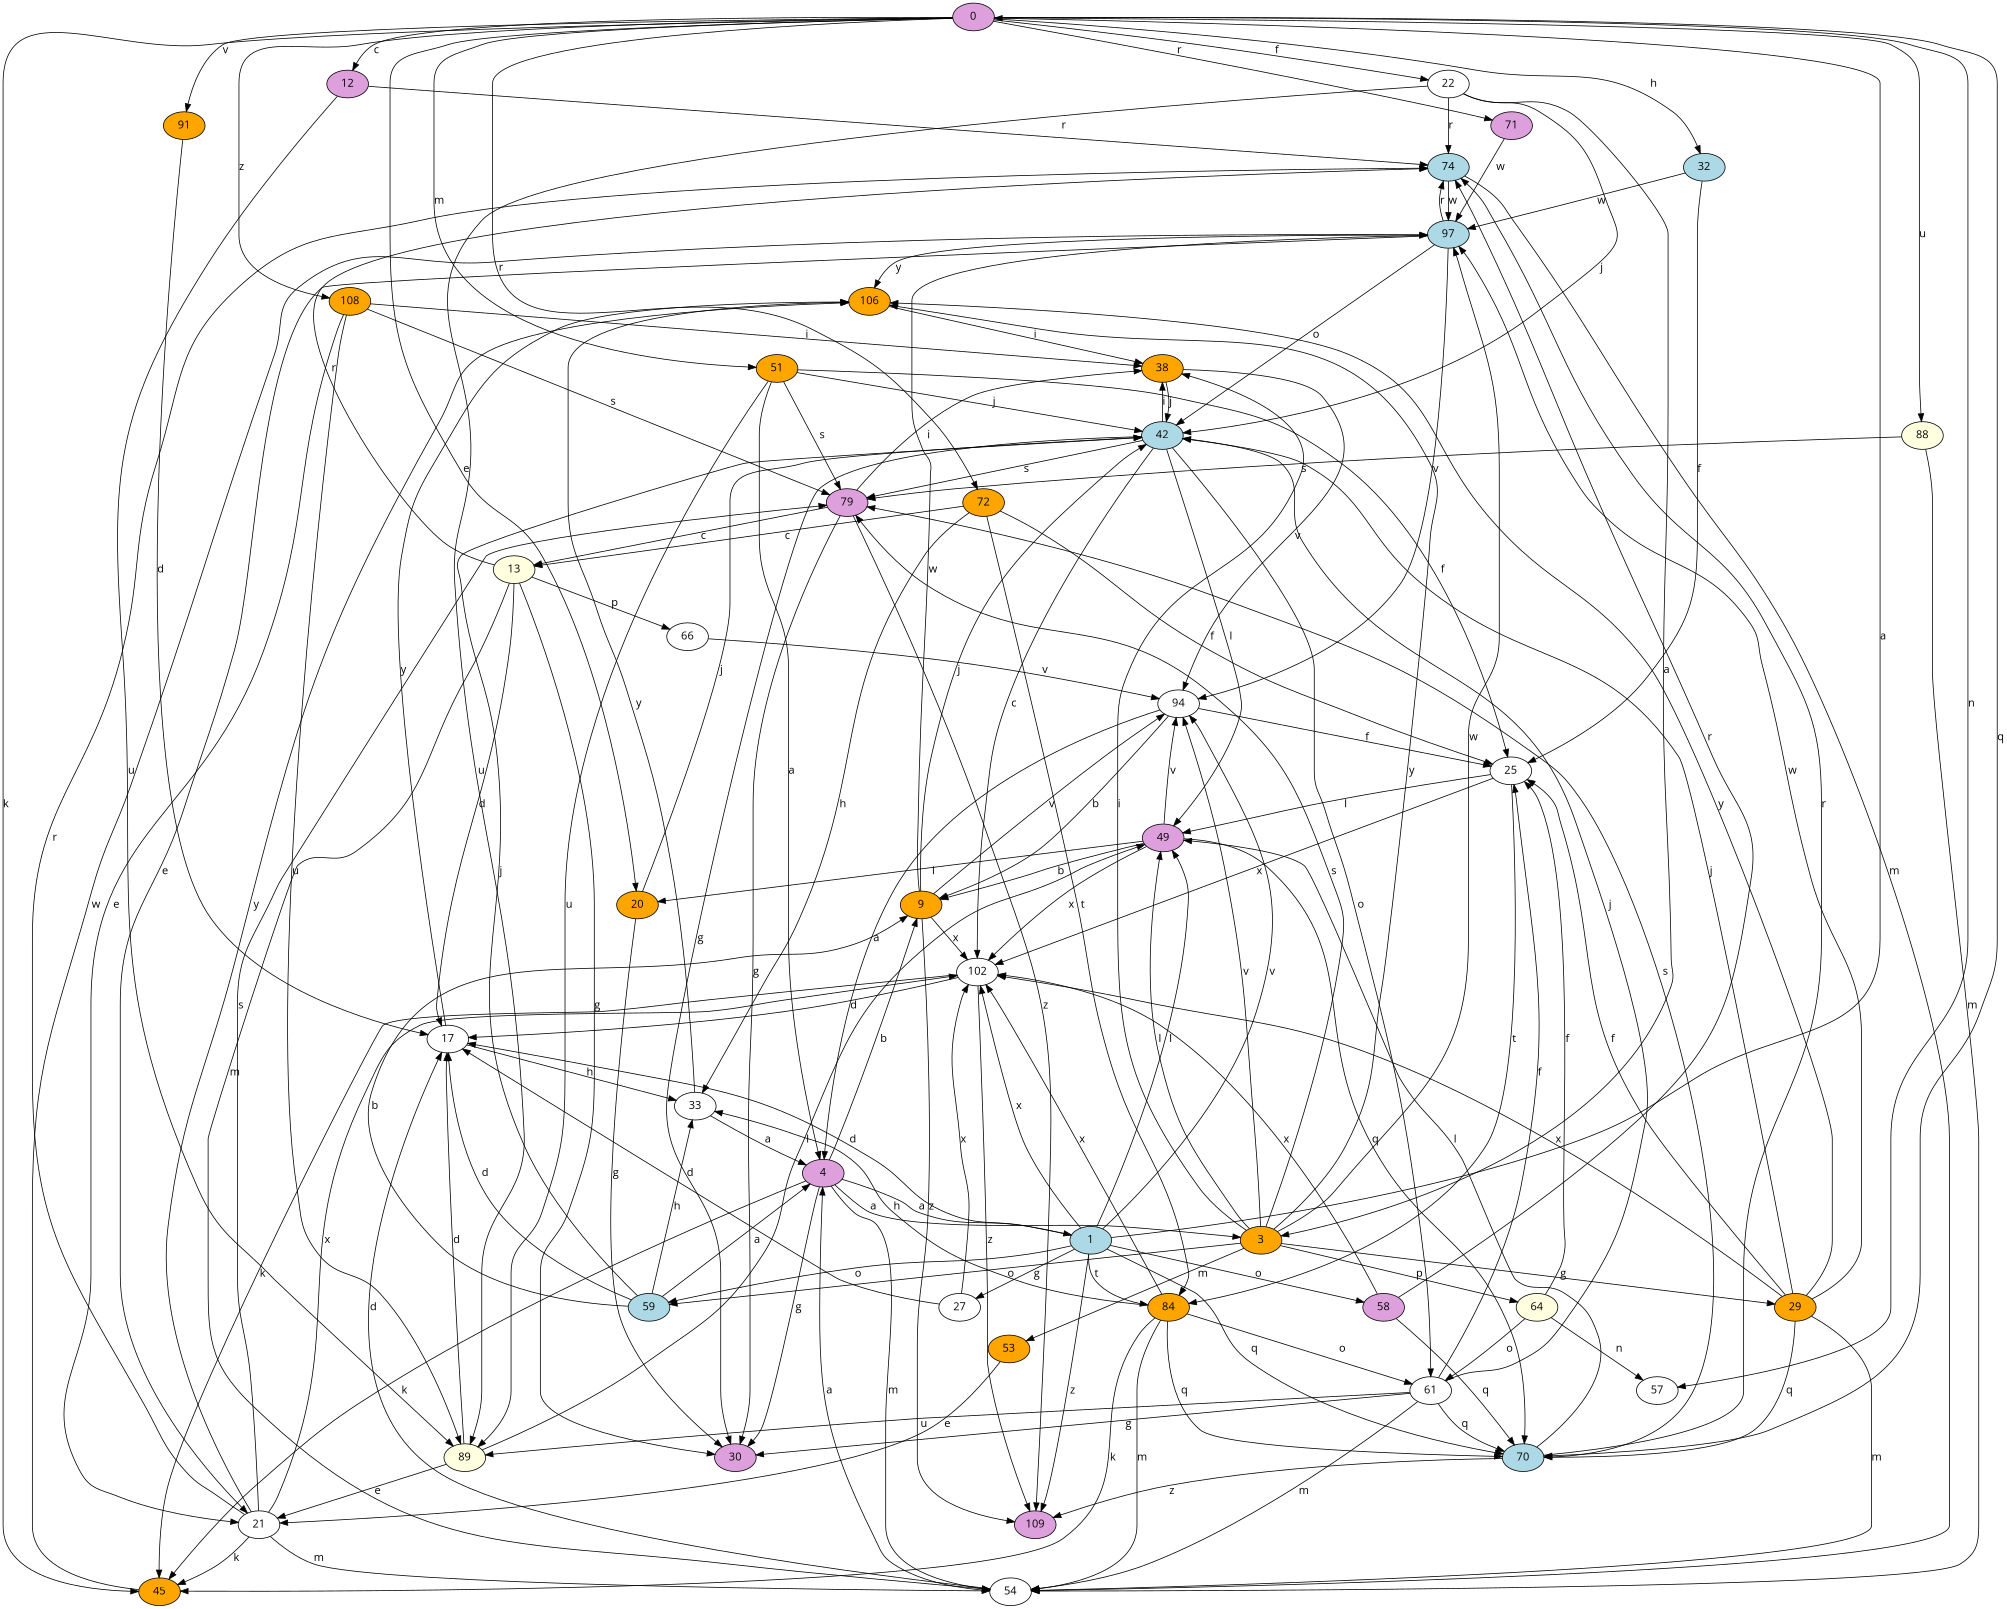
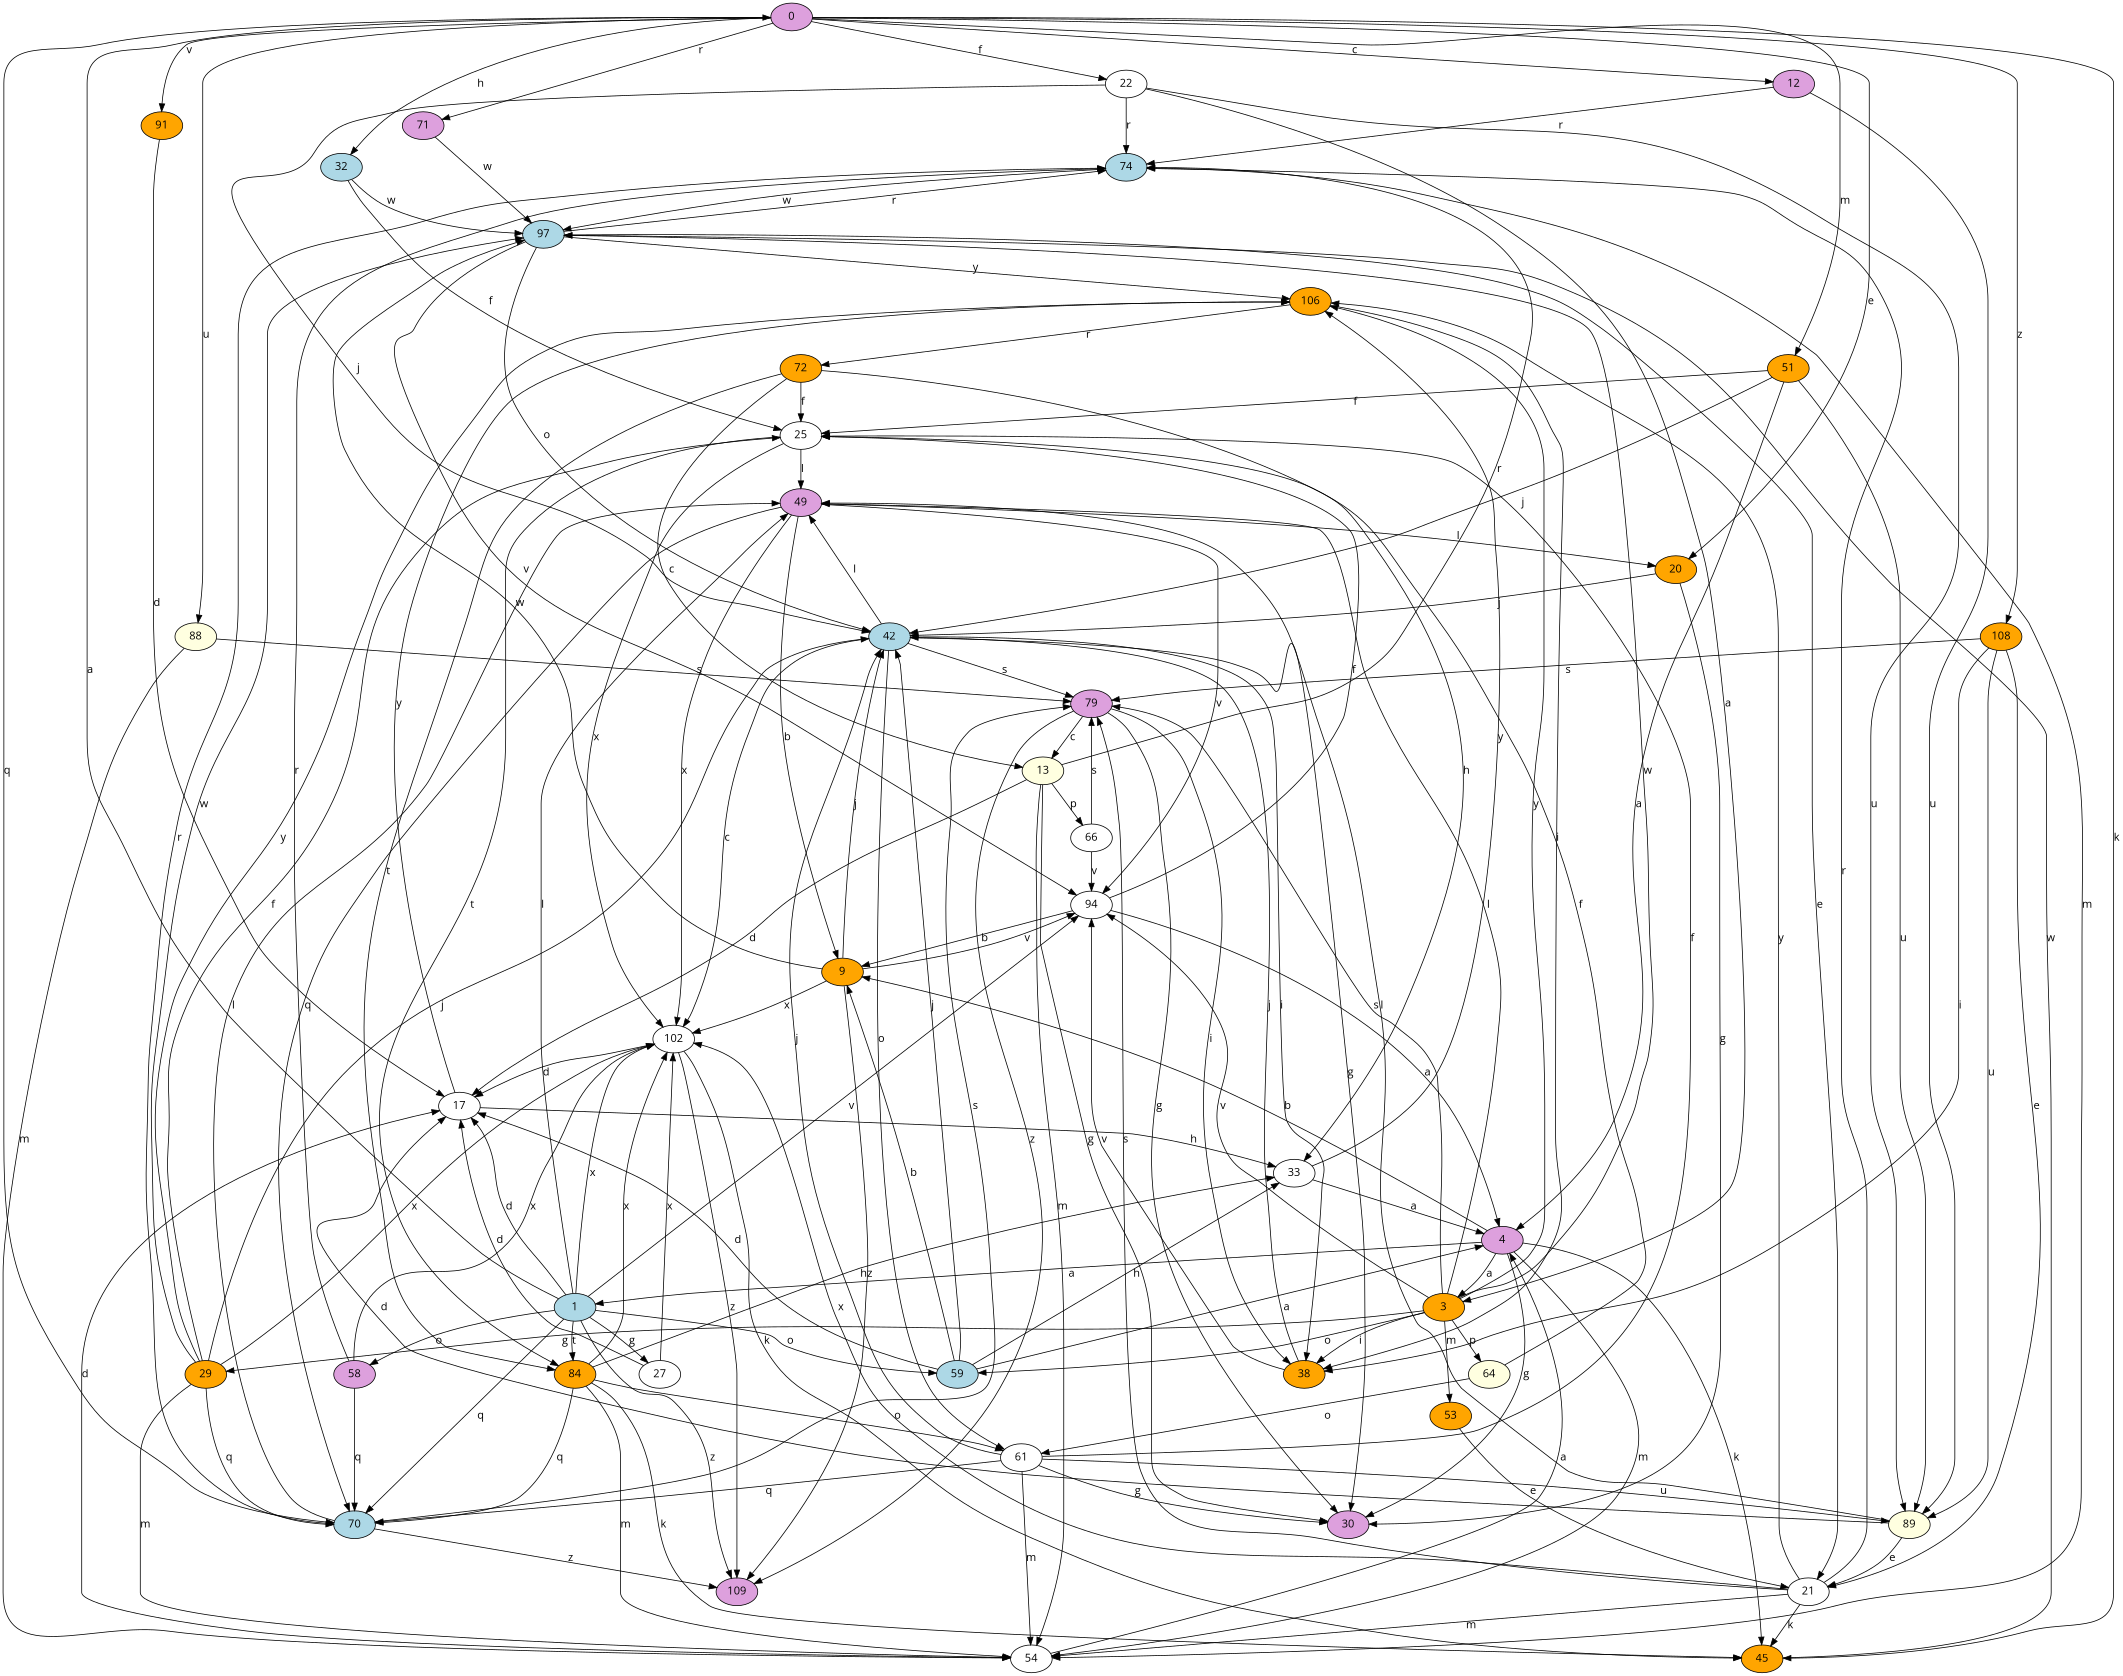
(493, 222) -> (1060, 334)
(810, 432) -> (1092, 775)
(1657, 1391) -> none
